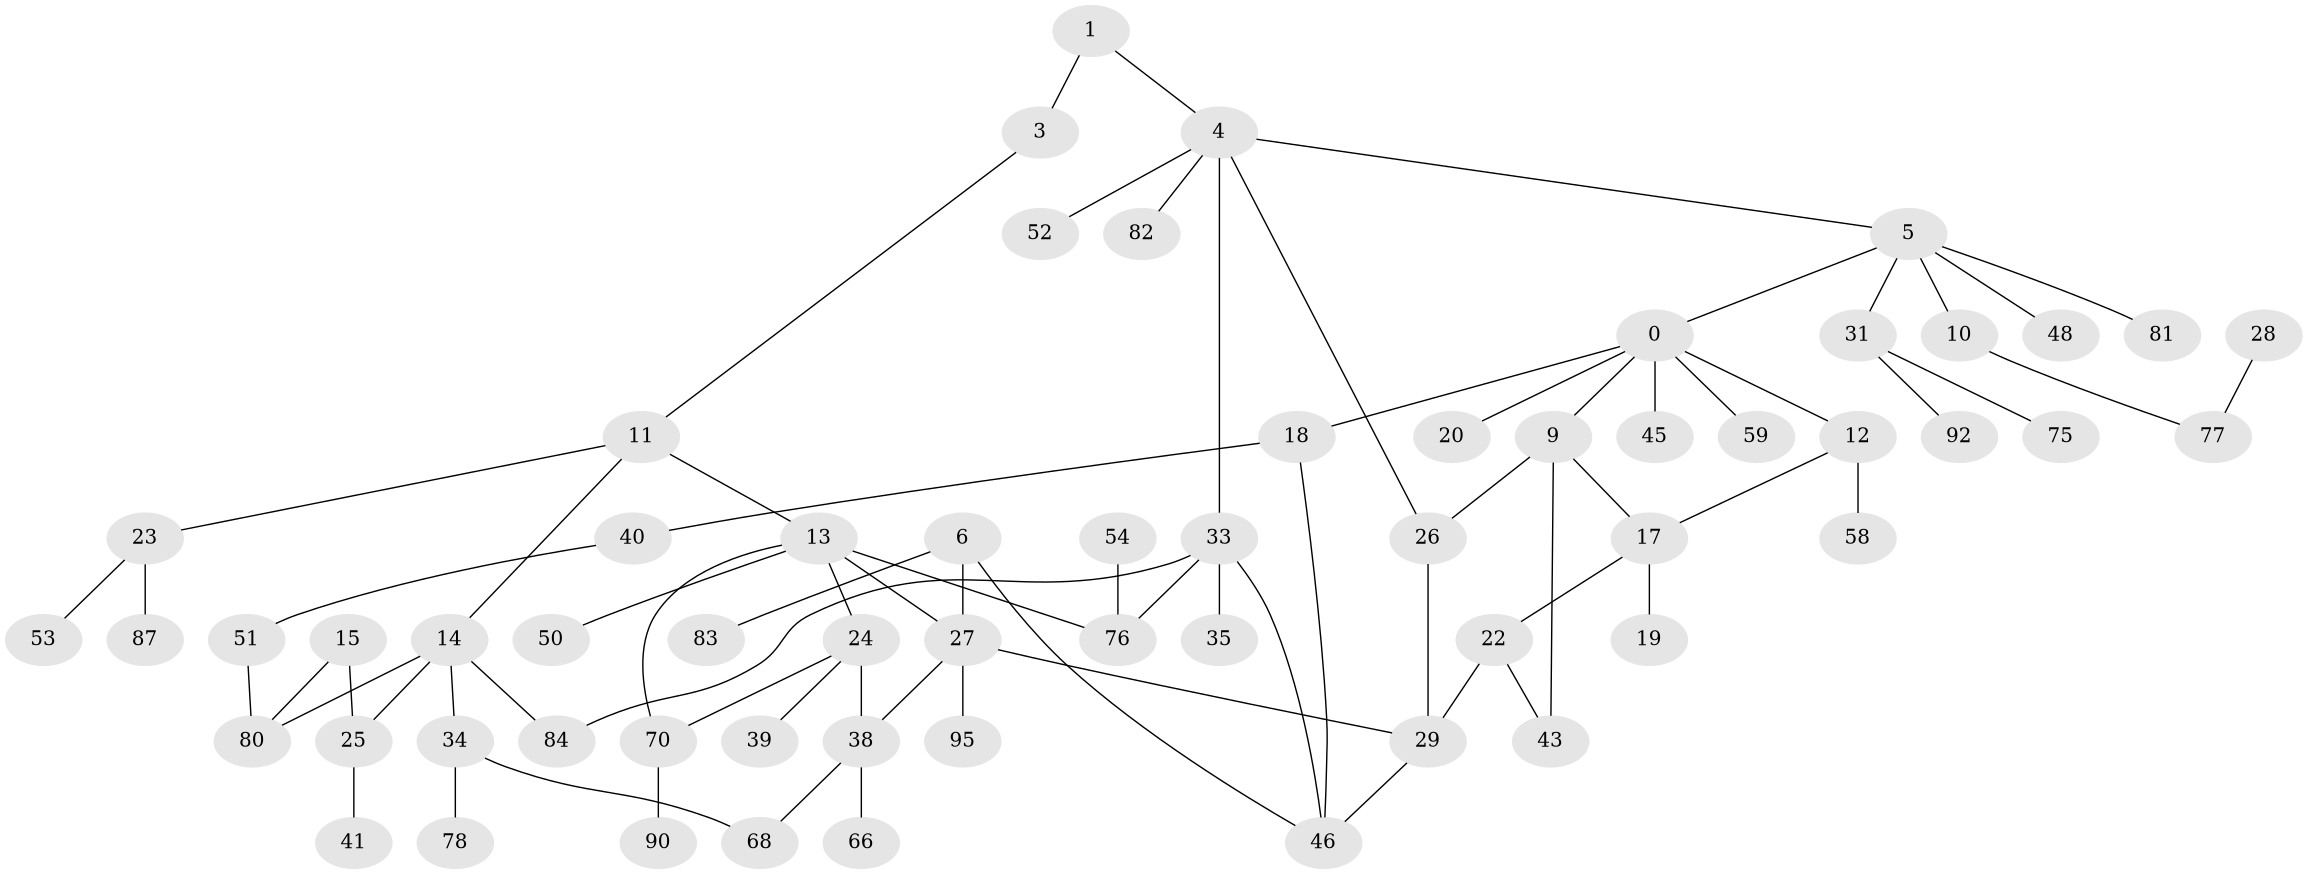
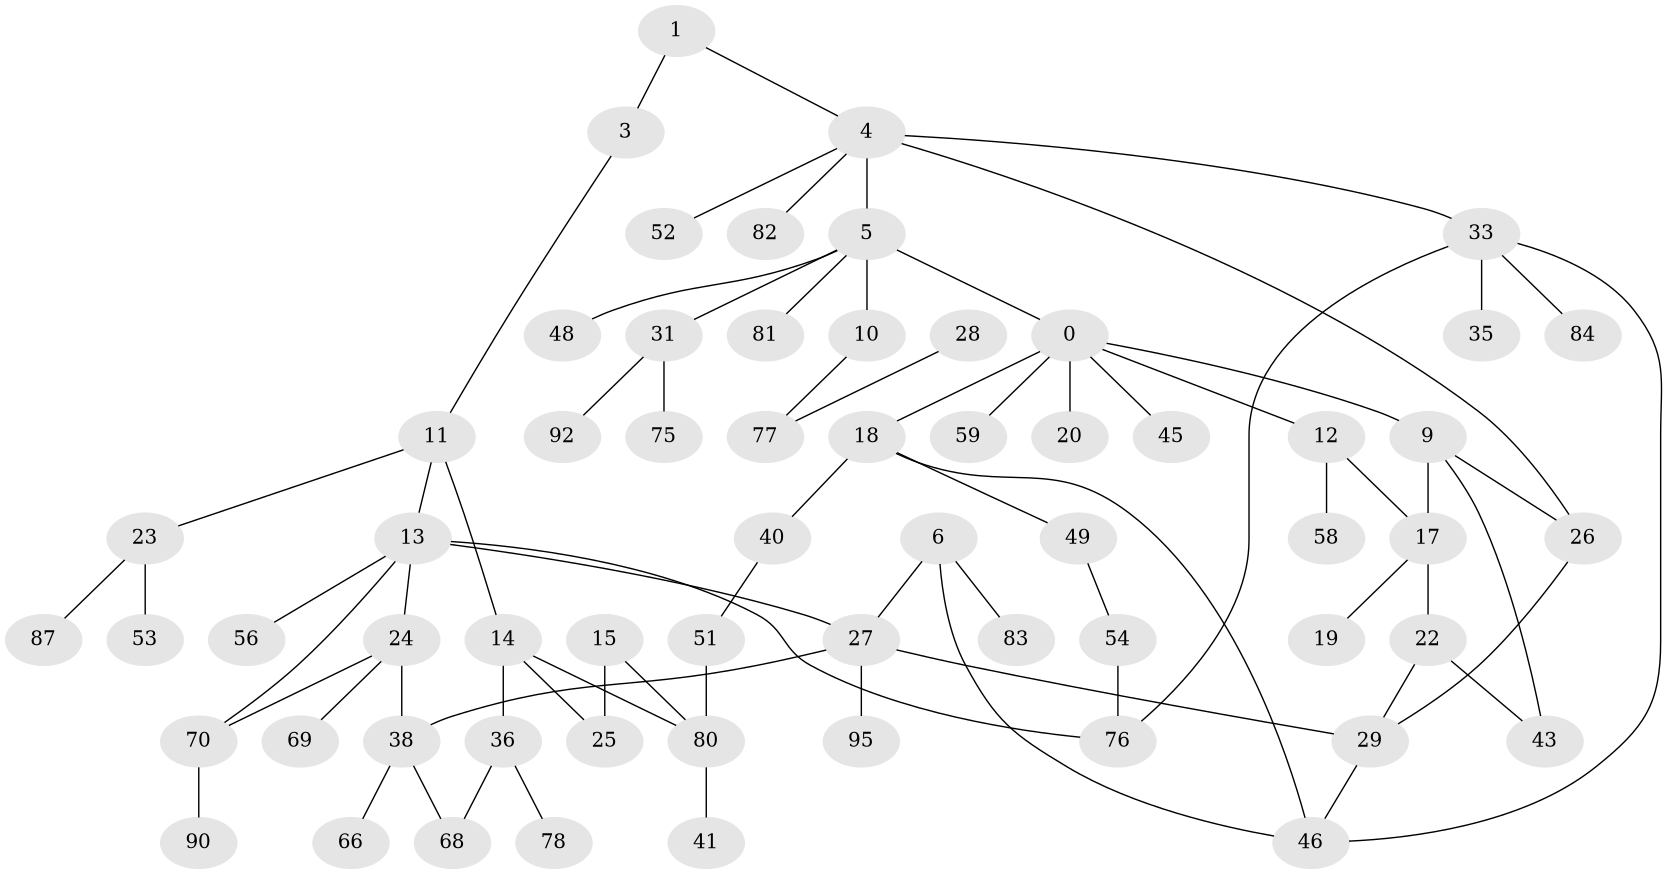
none -> (1078, 539)
(551, 640) -> (247, 640)
(503, 691) -> none
(455, 742) -> (503, 742)
(760, 742) -> (300, 742)
(354, 792) -> (706, 792)
